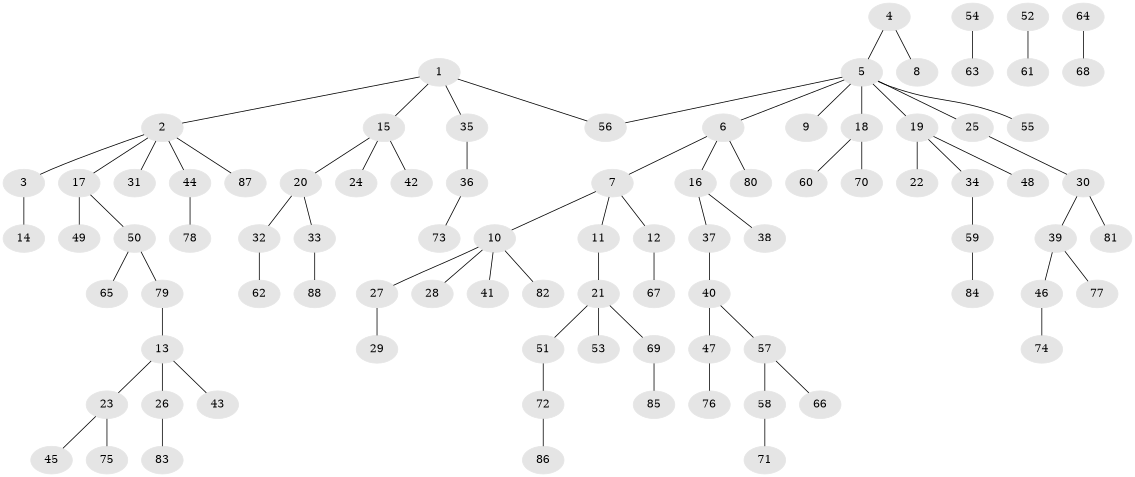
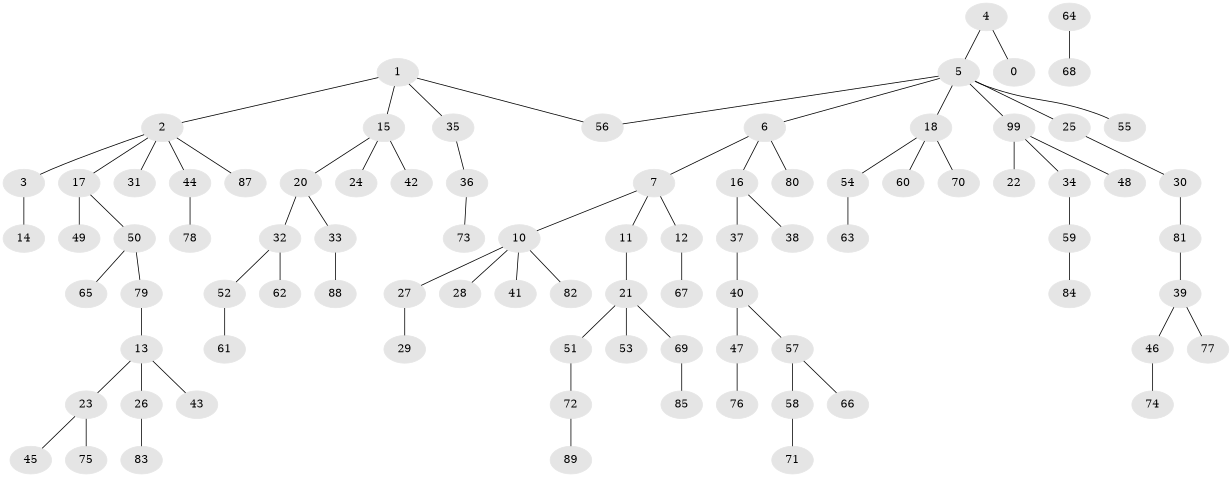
(917, 72) -> (1014, 72)
(806, 128) -> none
(917, 128) -> (1014, 128)
none -> (889, 155)
(1070, 211) -> (1180, 266)
none -> (252, 266)
(543, 460) -> (571, 460)
